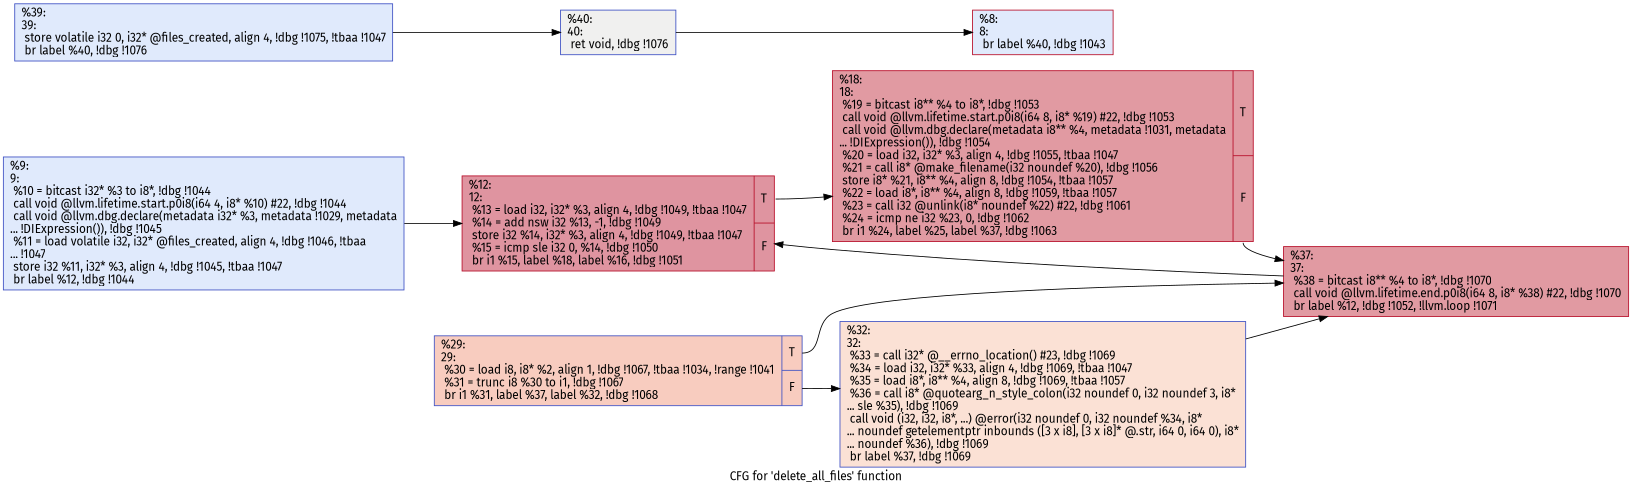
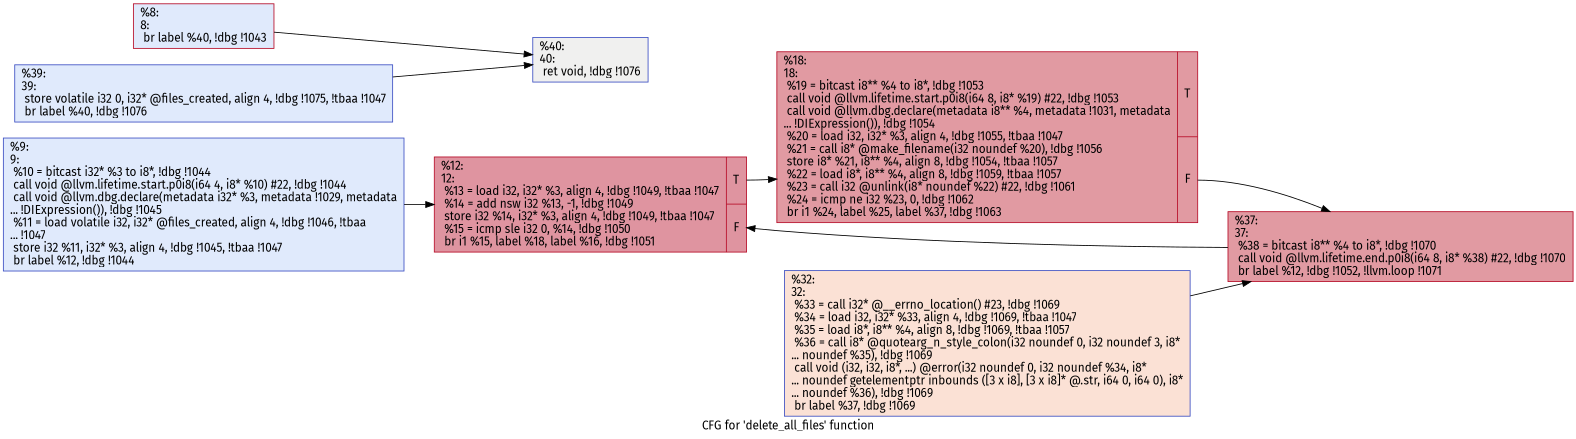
(820, 32) -> (399, 43)
(618, 371) -> none
(903, 407) -> (862, 356)
